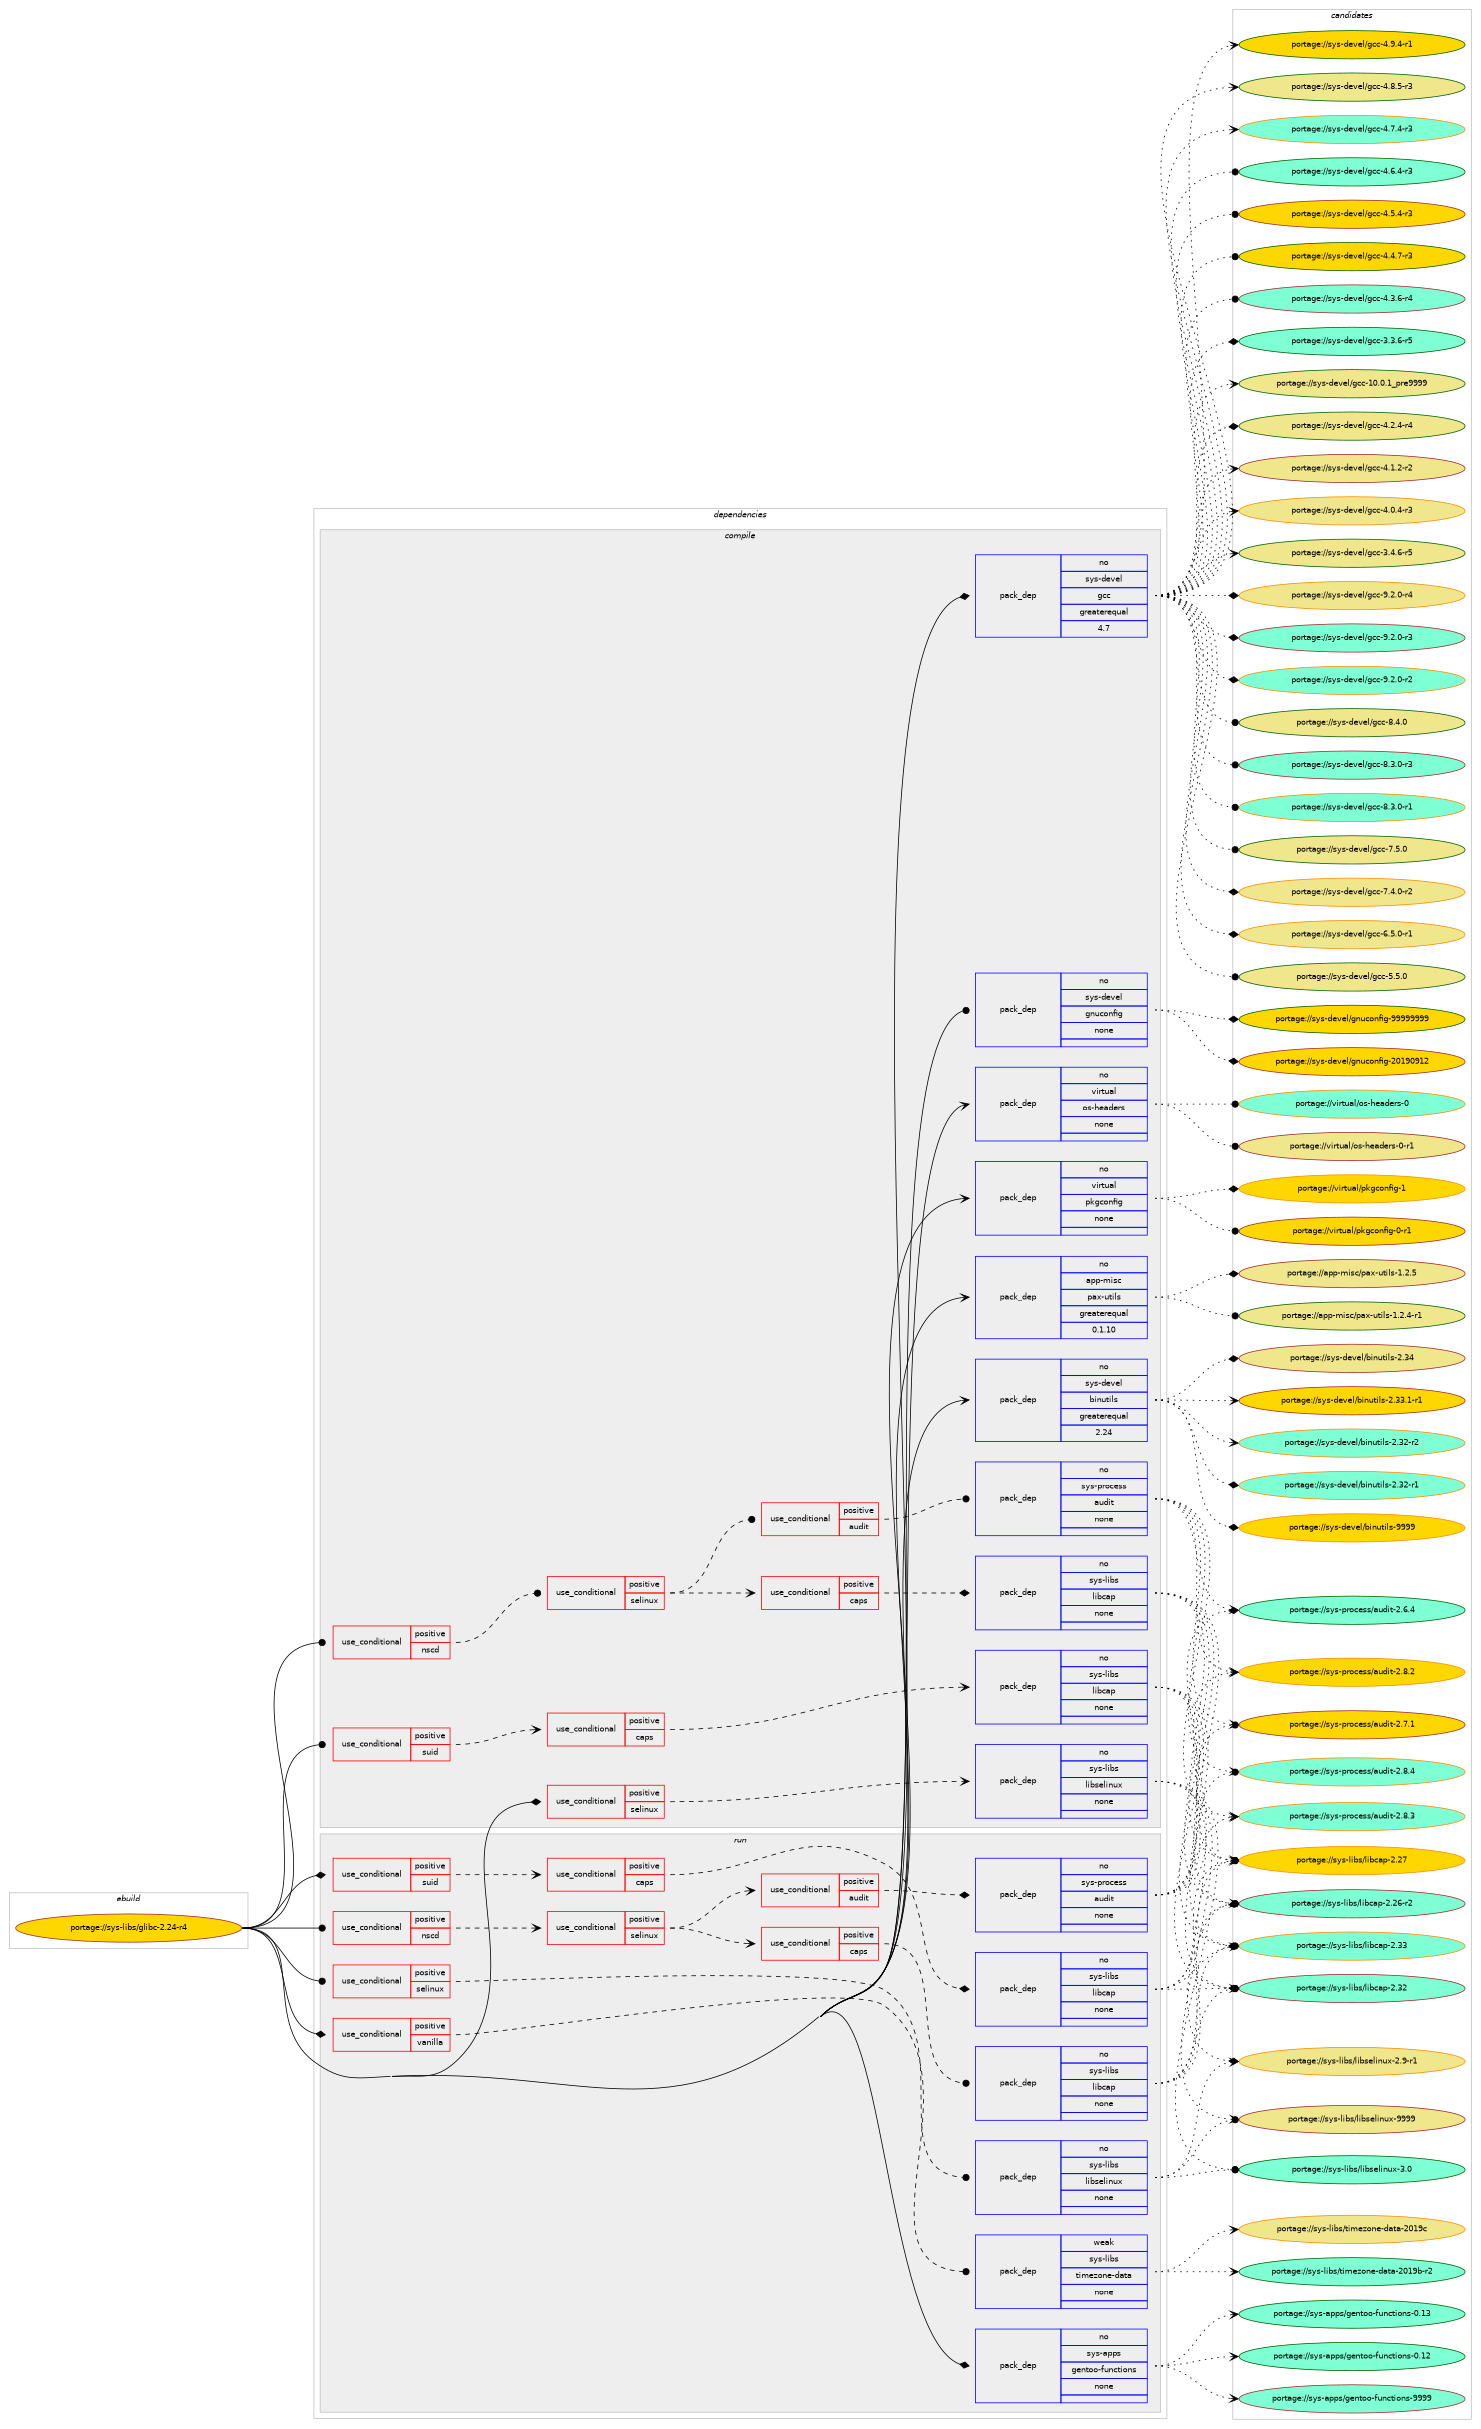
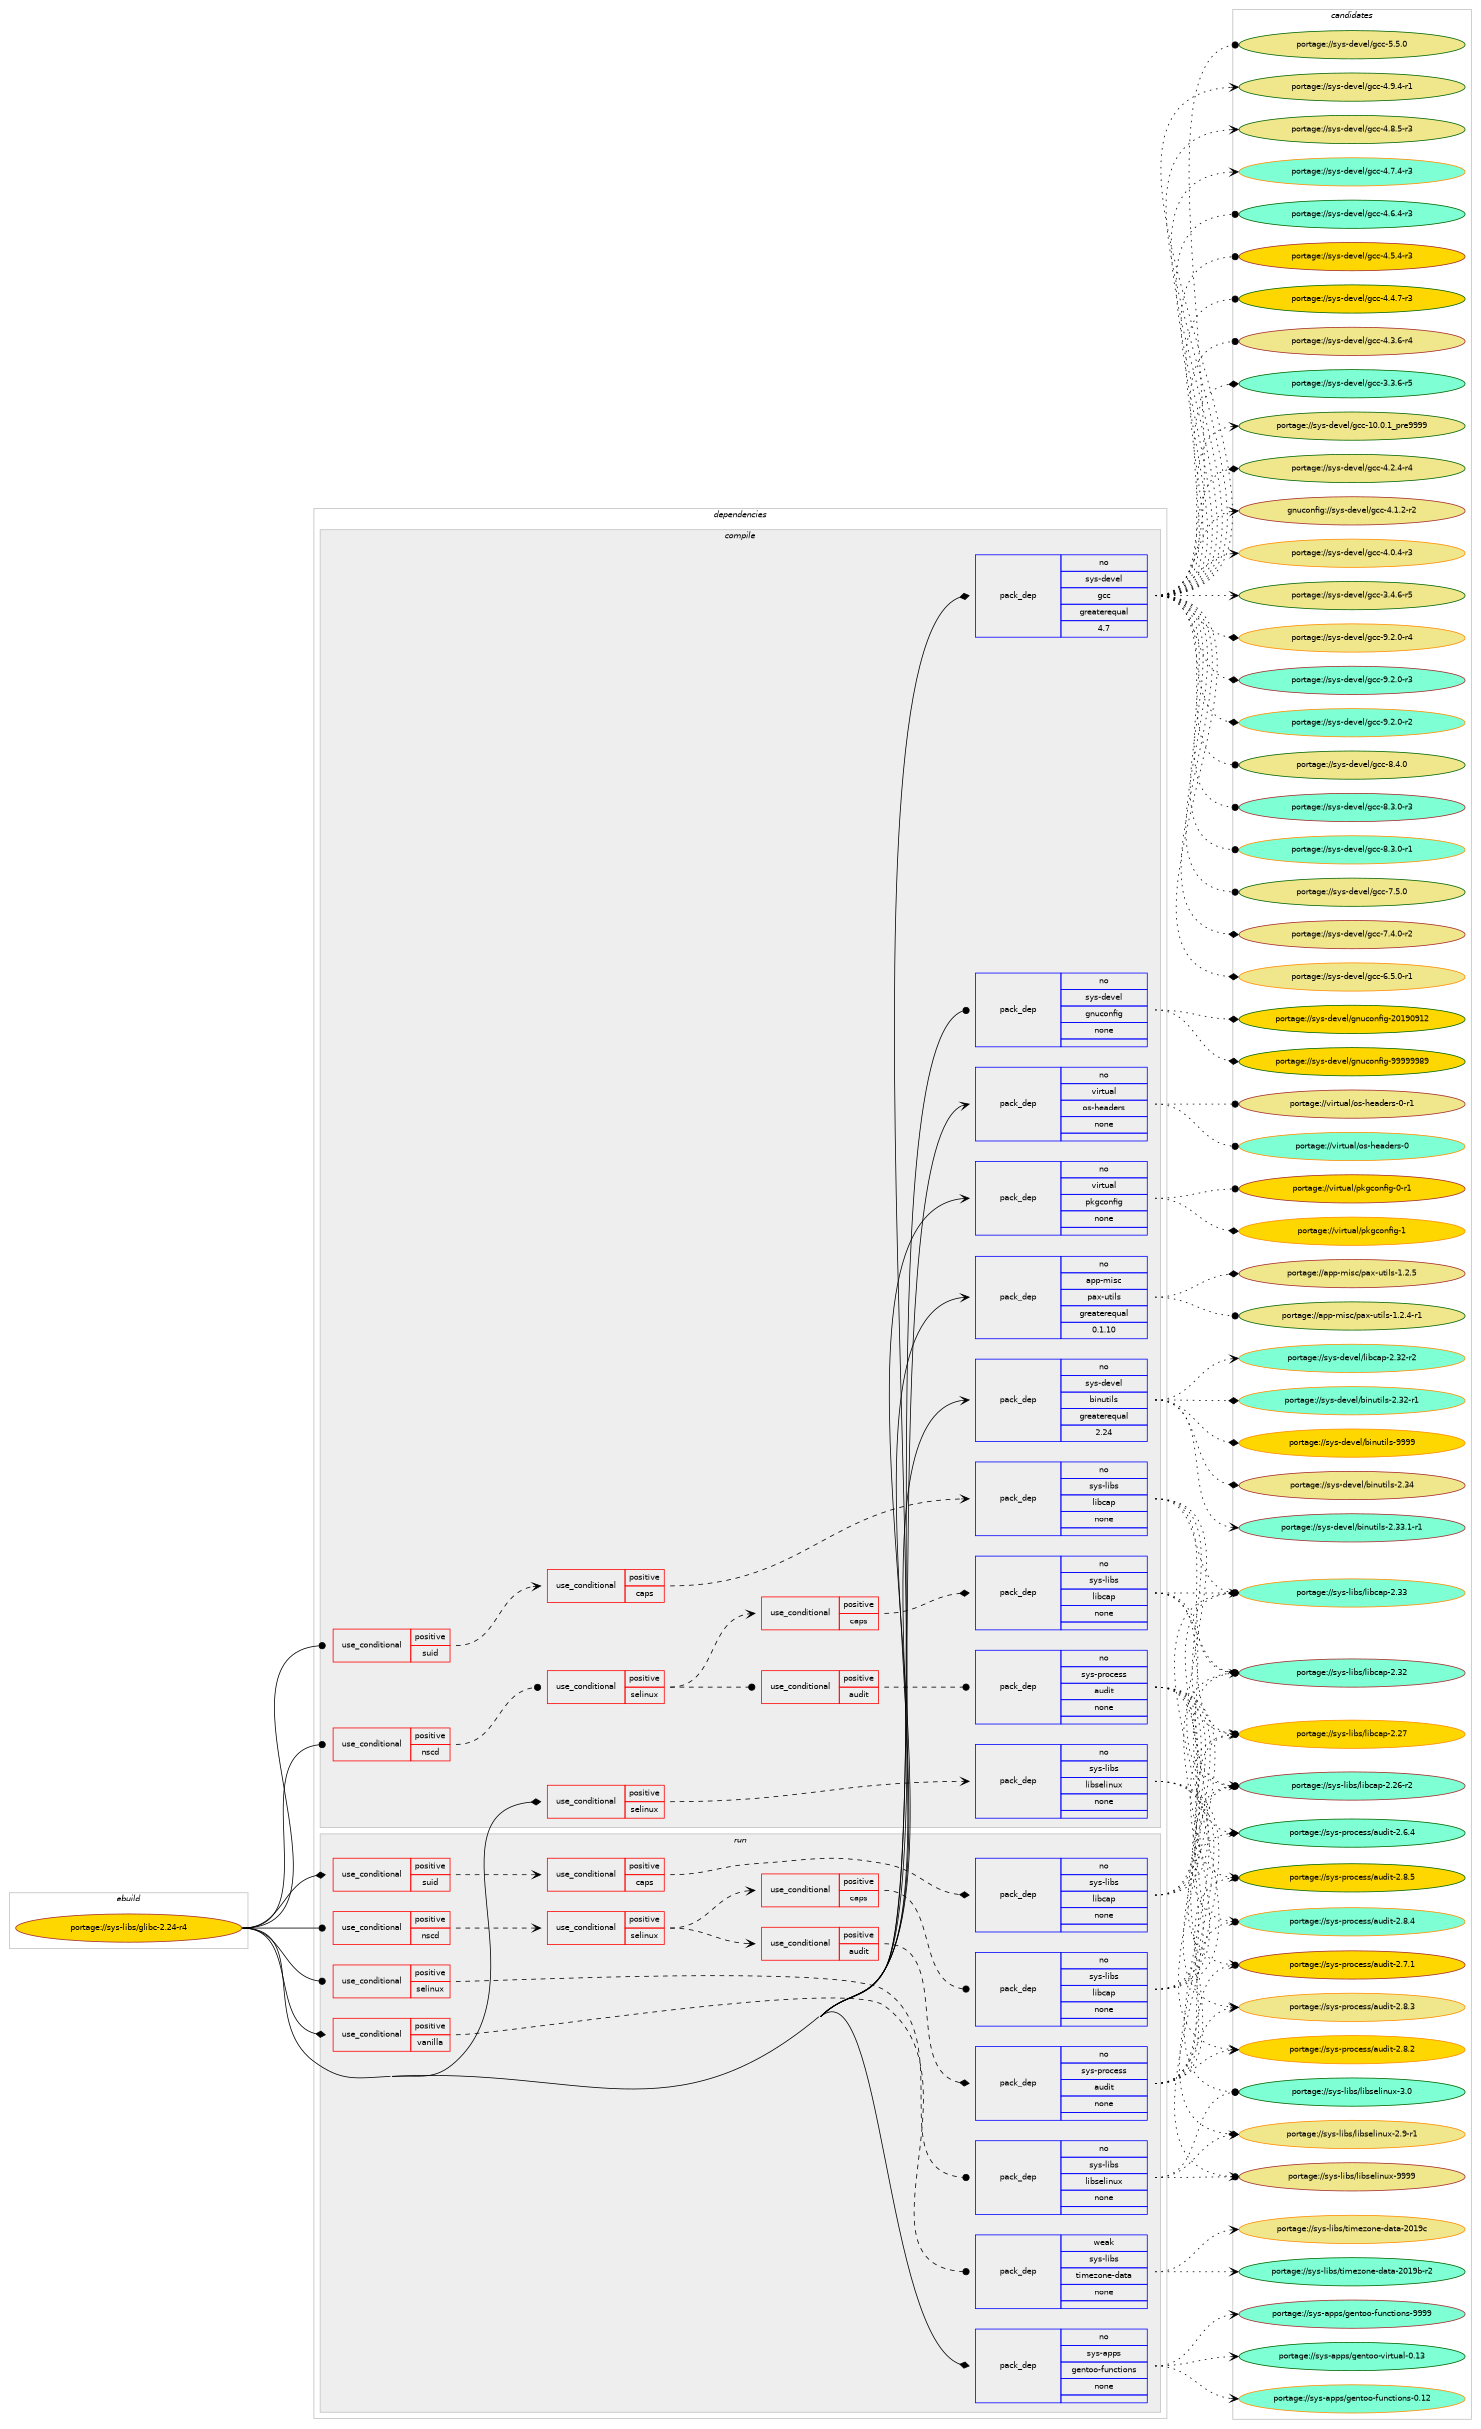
(1352, 45) -> (1352, 87)
(1352, 299) -> (1352, 341)
(1352, 468) -> (1352, 511)
(1352, 892) -> (1352, 935)
(1352, 1019) -> (1352, 1062)
(1352, 1062) -> (1352, 1019)
(1352, 1401) -> (1352, 1528)
(1352, 1443) -> (1352, 1358)
(1352, 1817) -> (1352, 2007)
none -> (1352, 1878)
(1352, 2314) -> (1352, 2357)
(1352, 2357) -> (1352, 2399)
